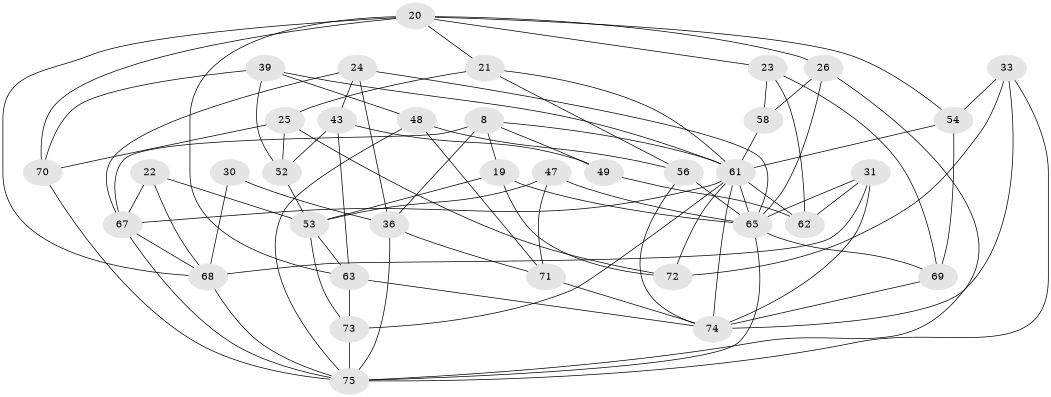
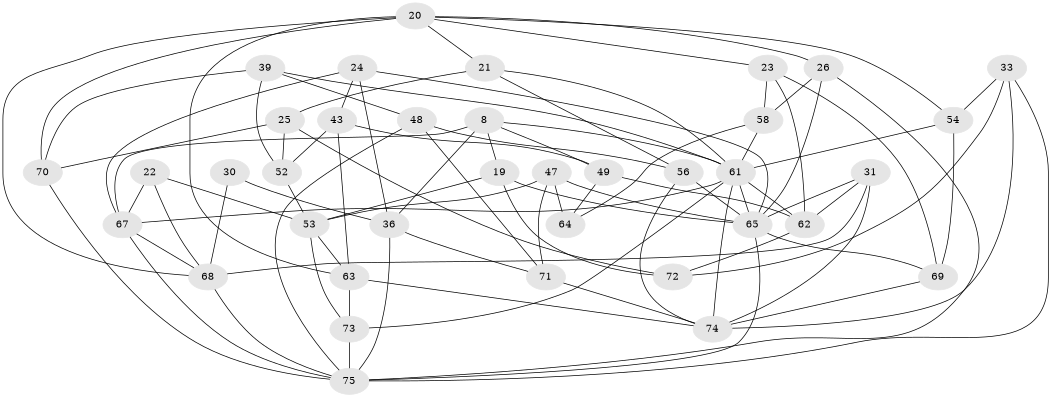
(696, 223) -> (762, 244)
none -> (566, 225)
